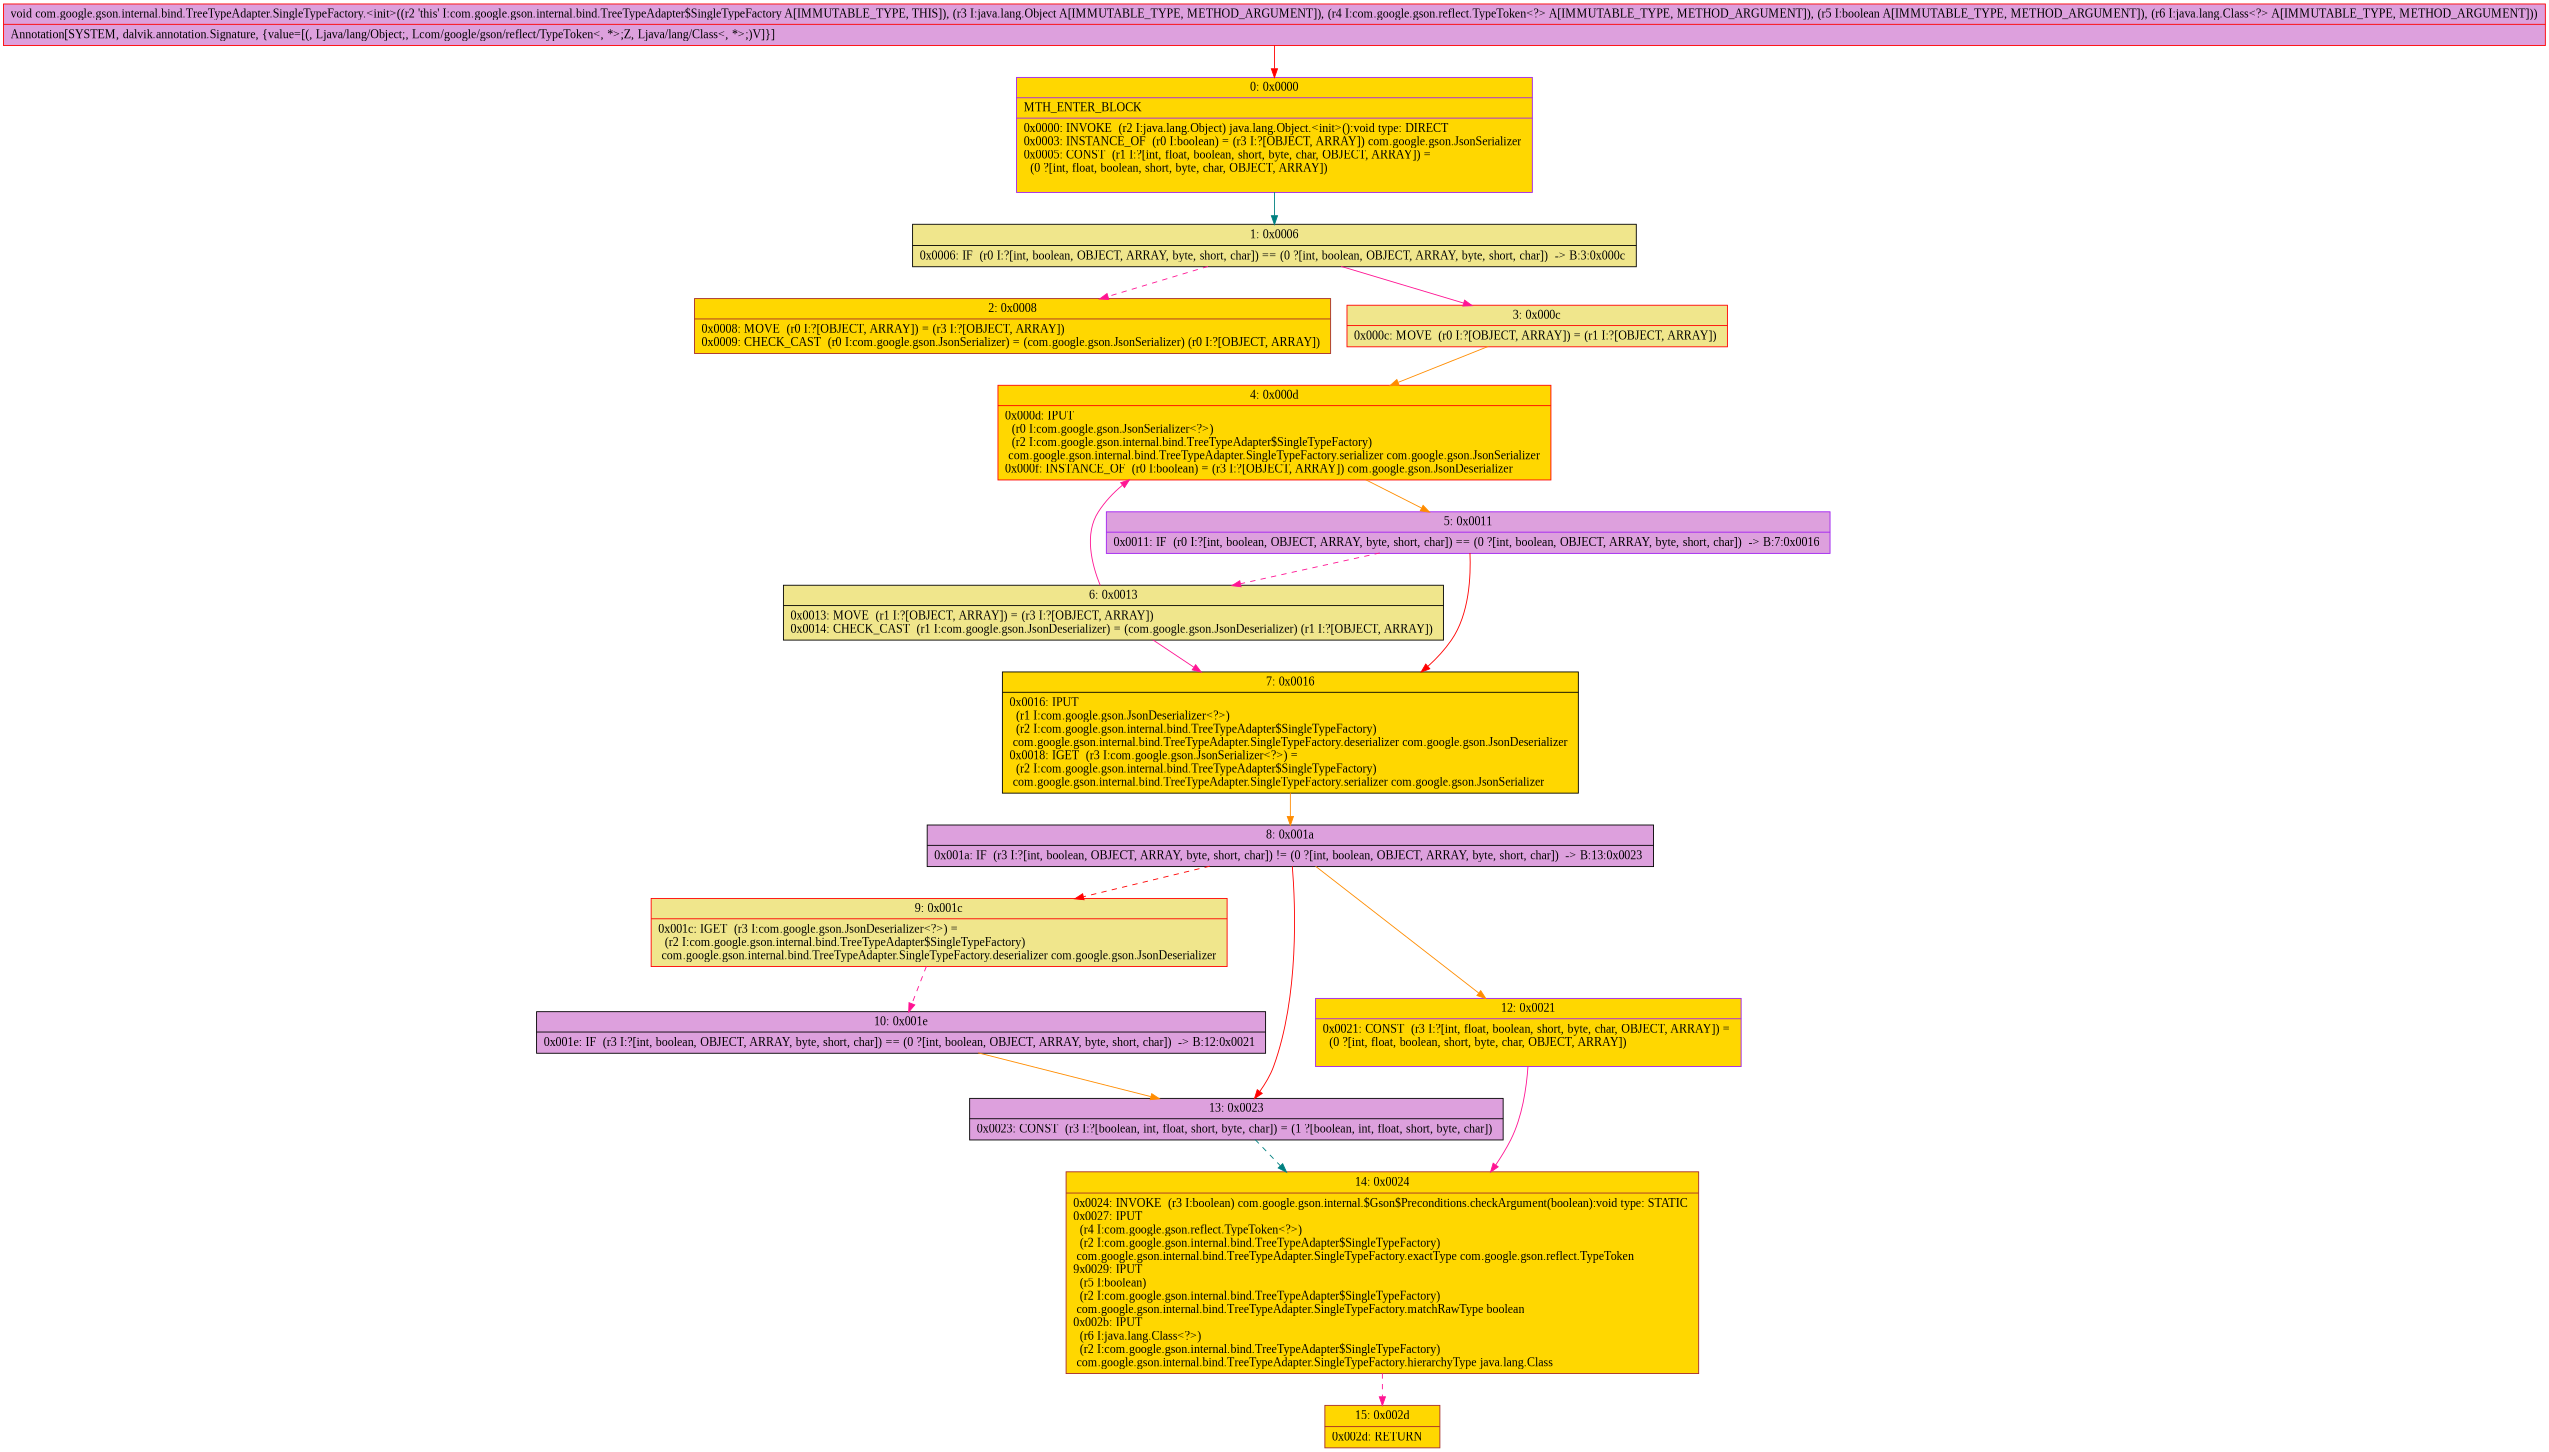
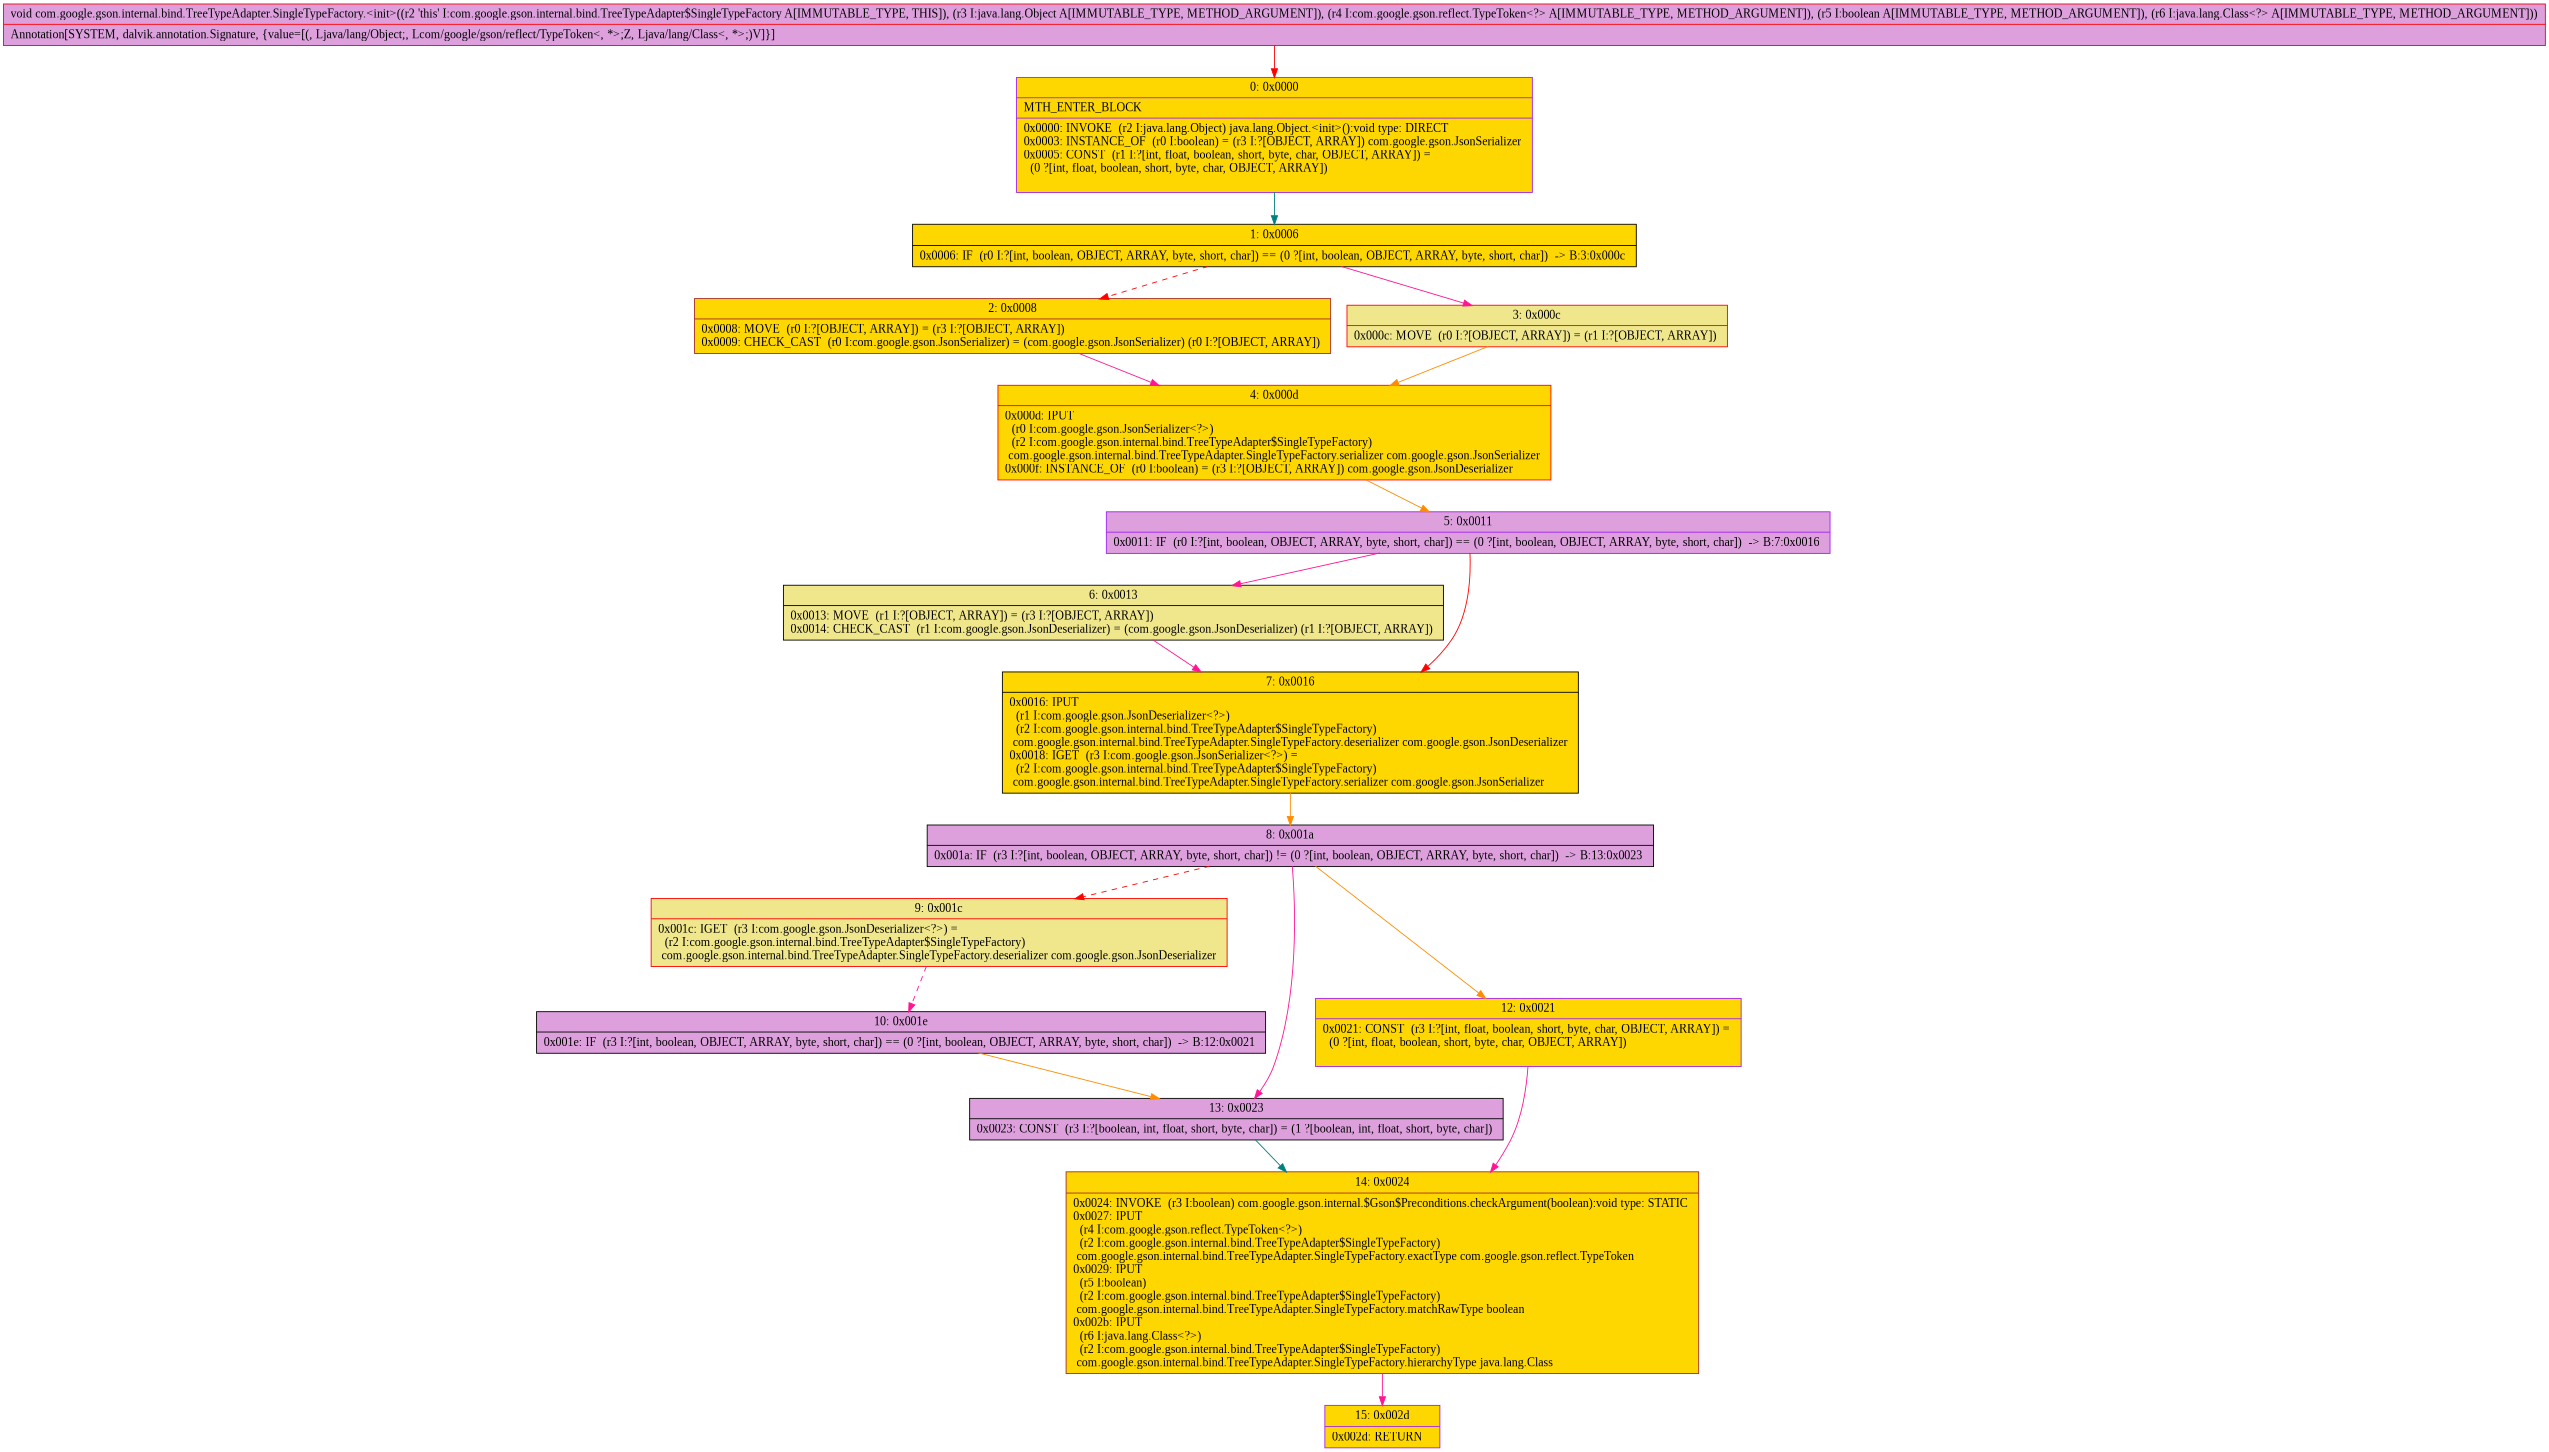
(1274, 246) -> (1274, 246)
(1158, 281) -> (1158, 281)
(1091, 531) -> (1114, 368)
(1310, 568) -> (1310, 568)
(1292, 982) -> (1292, 982)
(1268, 1153) -> (1268, 1153)
(1111, 1270) -> (1111, 1270)
(1382, 1385) -> (1382, 1385)
(1382, 1427) -> (1382, 1427)
